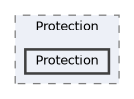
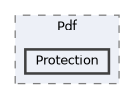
(67, 27) -> (67, 27)
